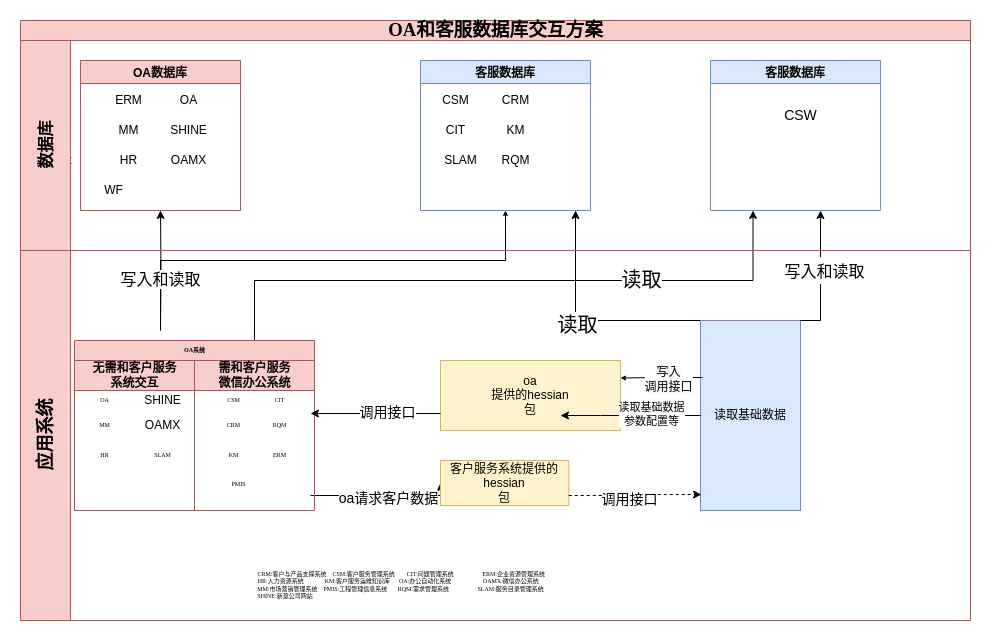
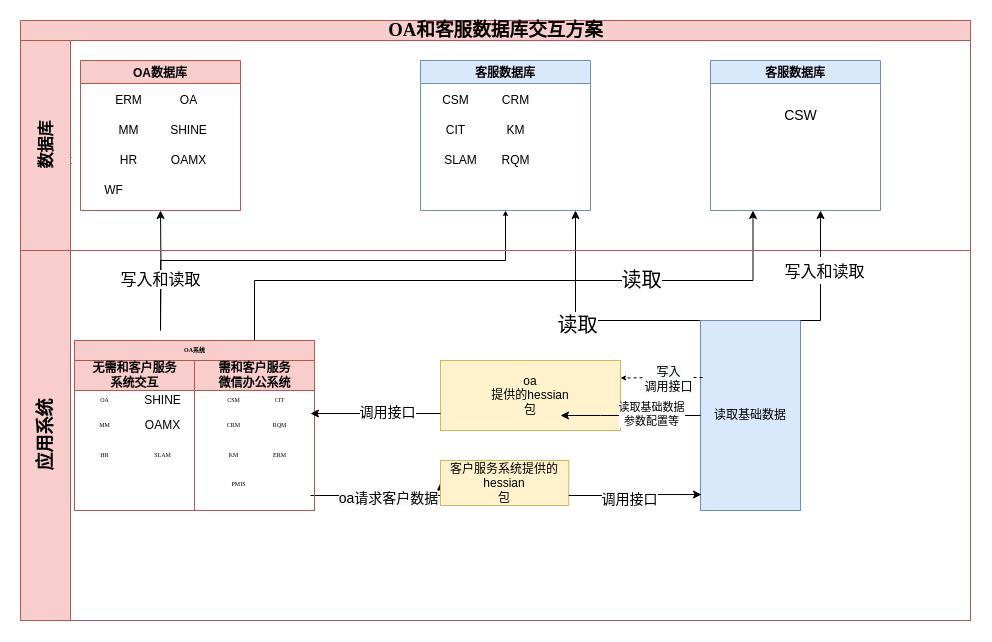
(636, 378) -> (636, 378)
(677, 495) -> (677, 495)
(401, 586) -> none
